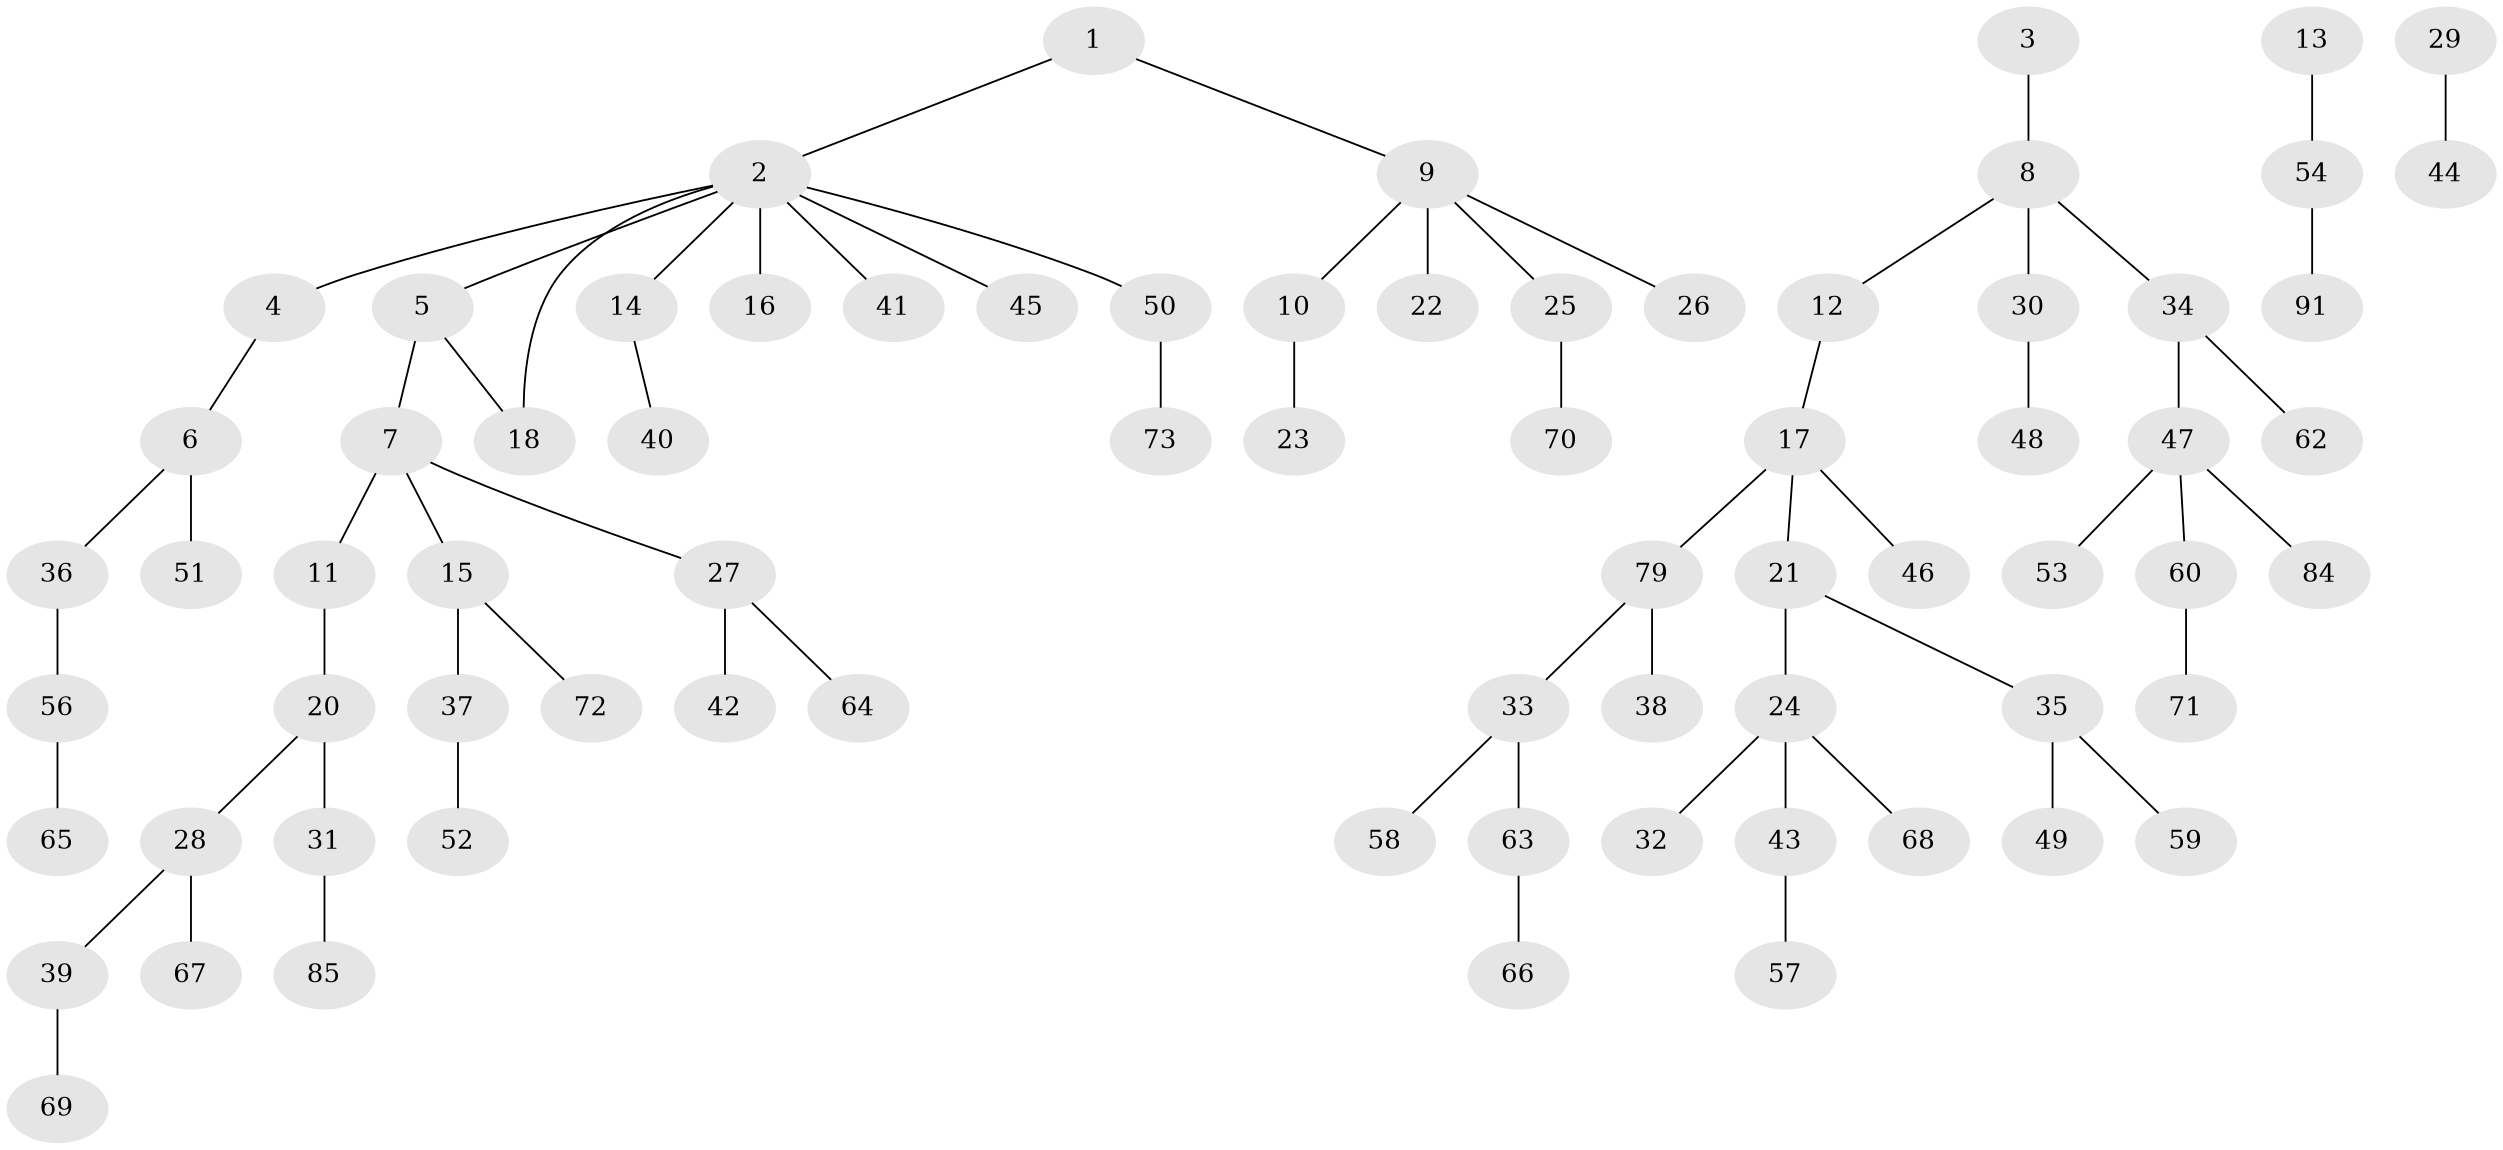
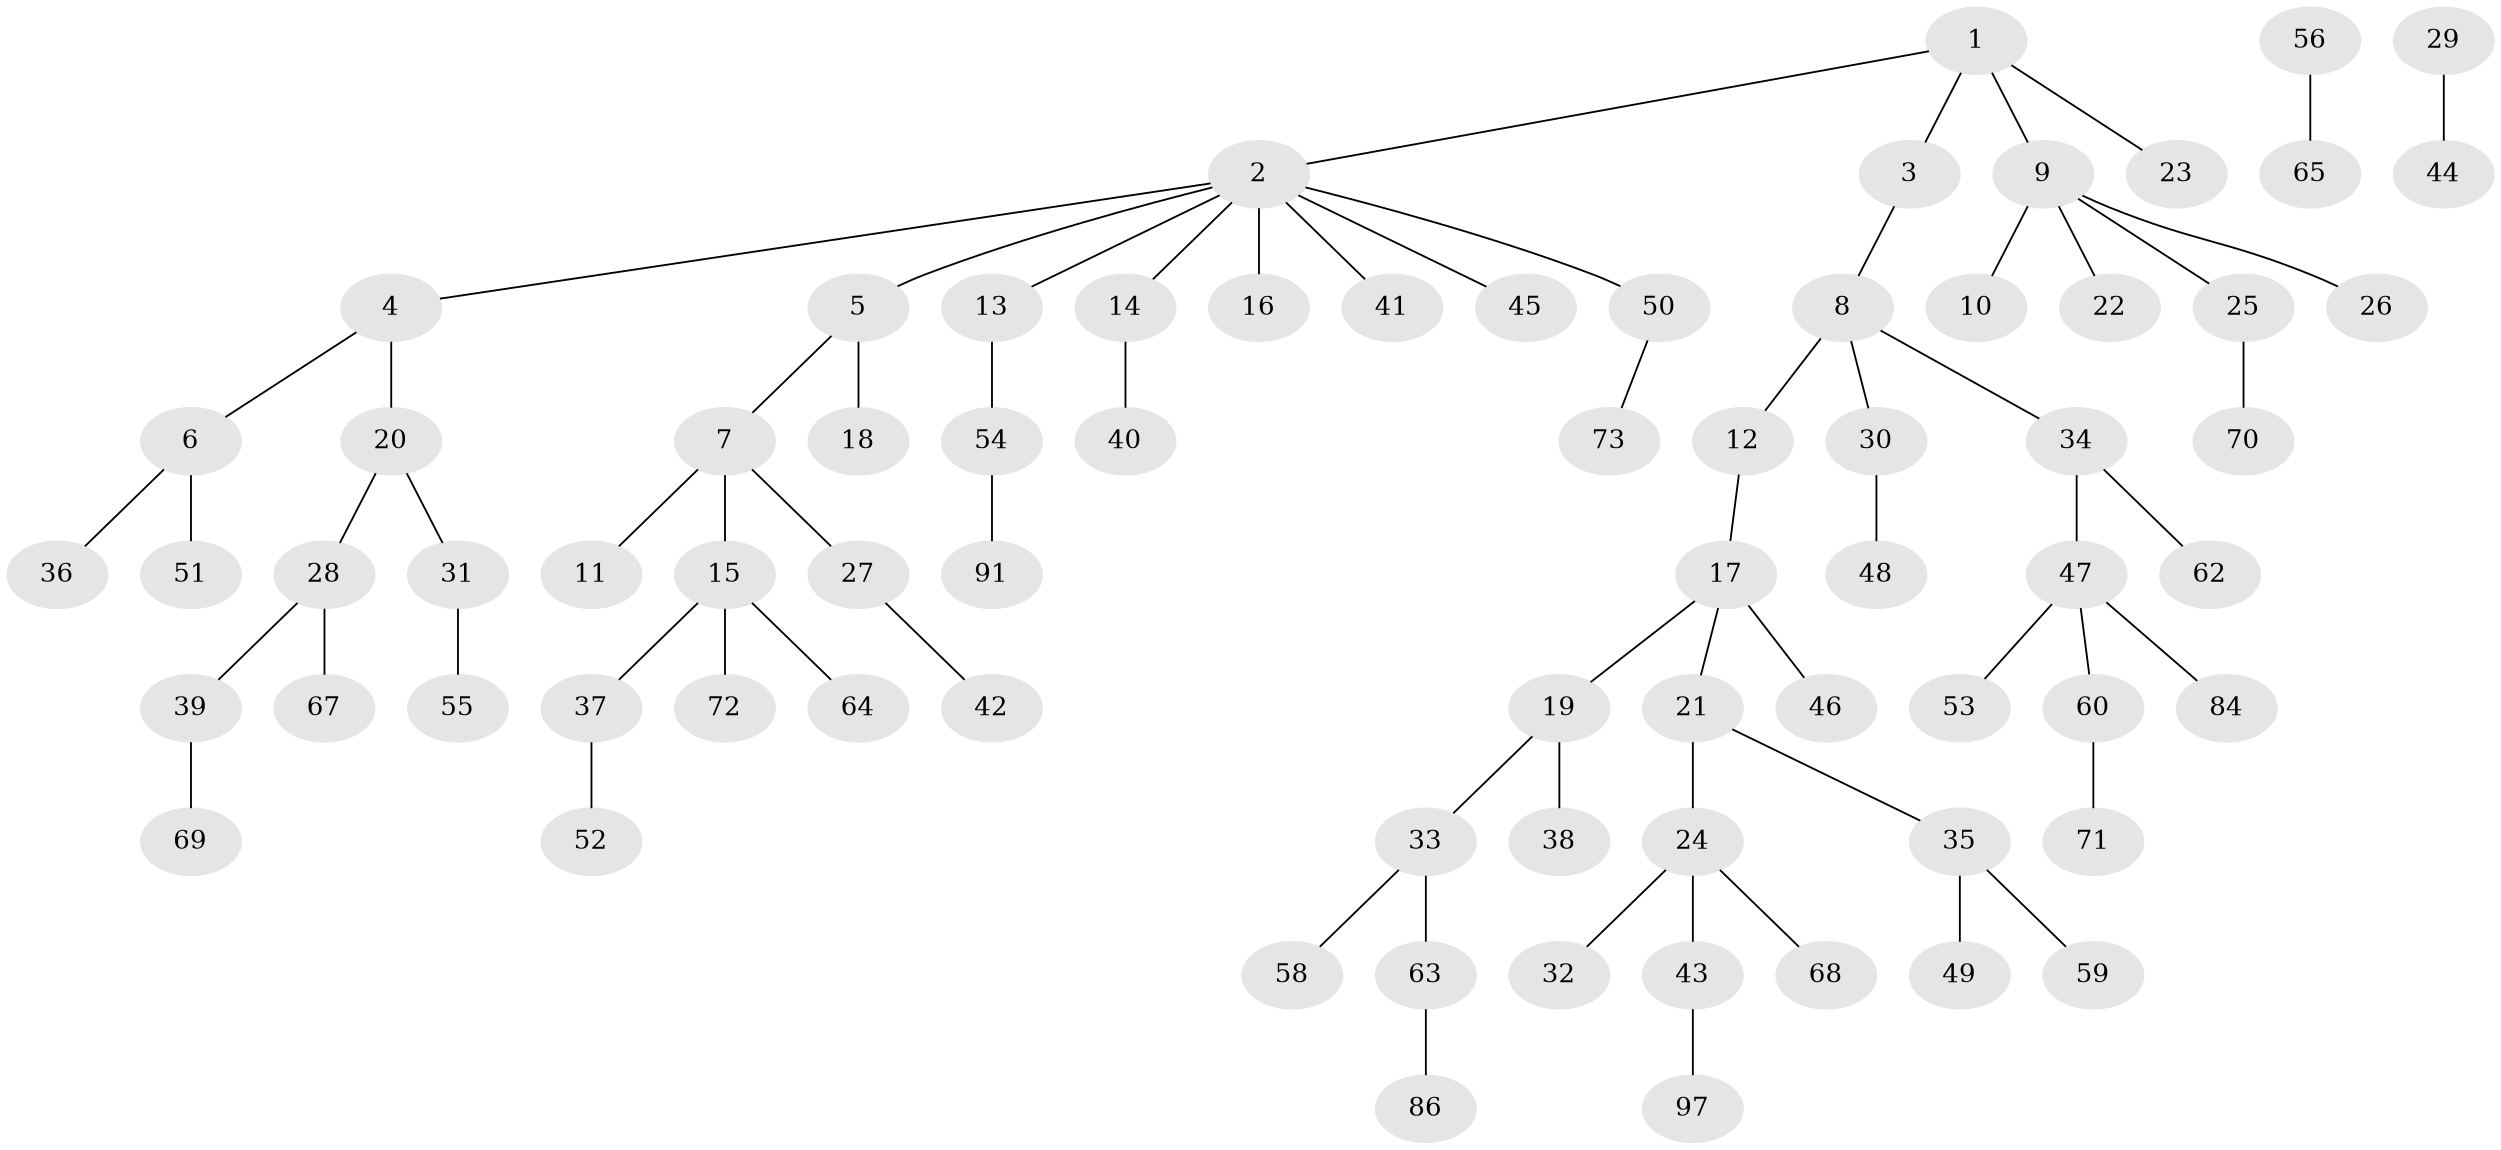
none -> (1943, 108)
(573, 260) -> (1126, 241)
(1294, 375) -> (2077, 108)
(1652, 575) -> (1559, 708)
(792, 641) -> (792, 641)
(57, 642) -> none
(324, 642) -> (391, 375)
(324, 975) -> (458, 708)
(1519, 975) -> (1426, 1109)
(1786, 975) -> (1693, 1109)
